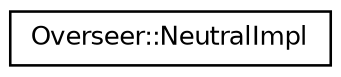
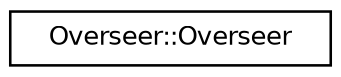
(170, 38) -> (170, 38)
